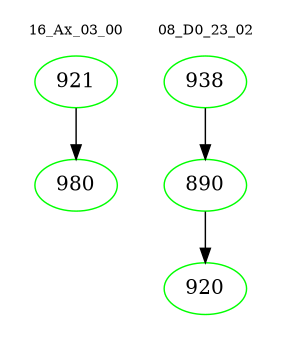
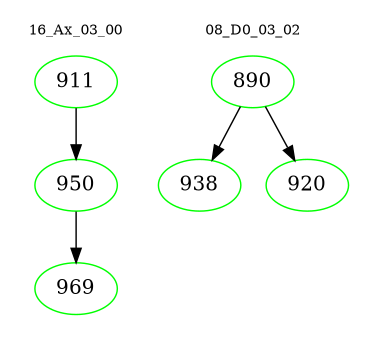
(206, 31) -> (253, 31)
(76, 82) -> (76, 82)
(205, 127) -> (230, 127)
(76, 185) -> (76, 185)
none -> (76, 289)
